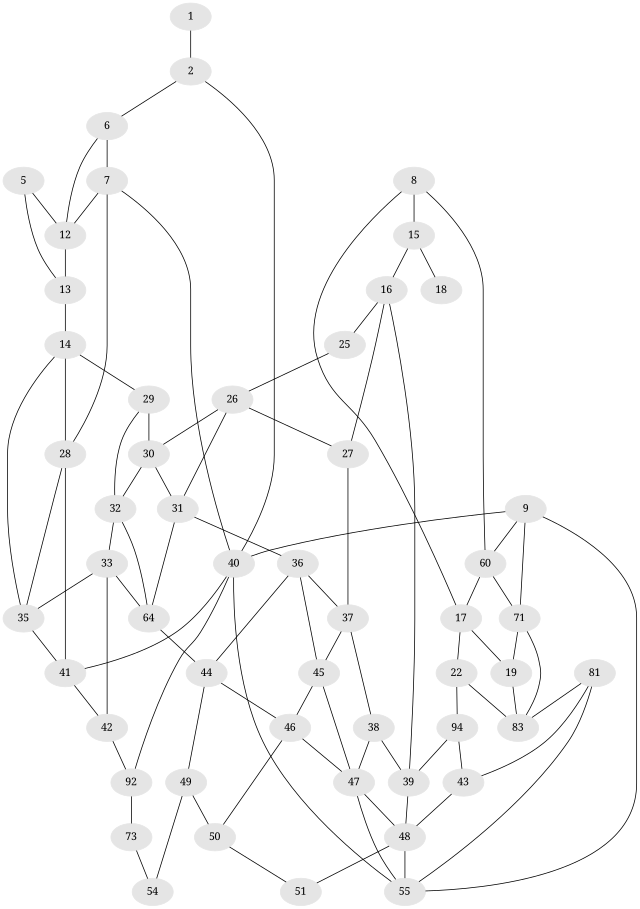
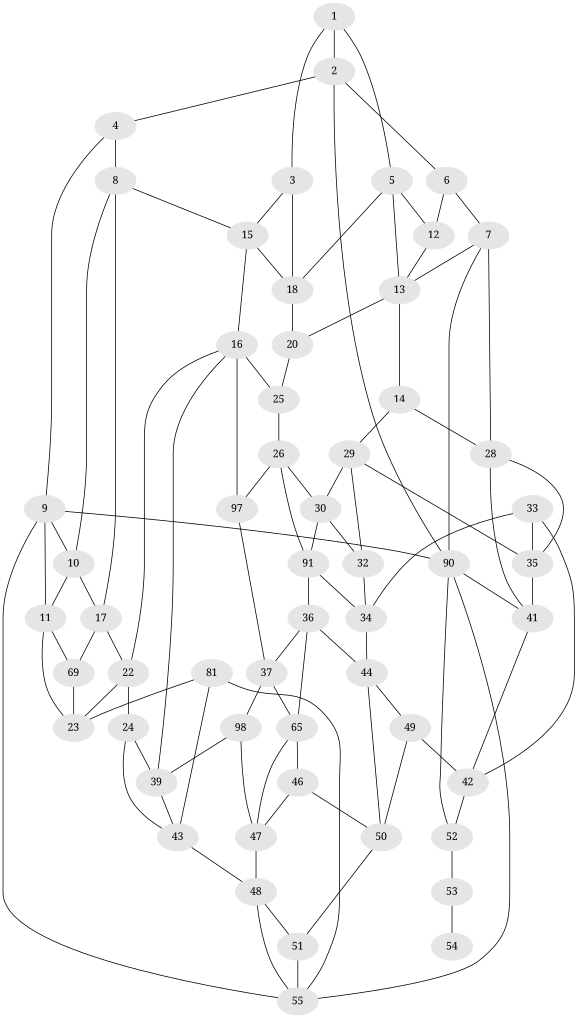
none -> (375, 95)
none -> (115, 126)
none -> (292, 181)
(86, 208) -> (444, 263)
none -> (346, 231)
none -> (292, 345)
(348, 454) -> (237, 509)
(8, 475) -> (441, 509)
none -> (144, 488)
(178, 509) -> (308, 564)
(111, 536) -> none
(234, 564) -> (449, 564)
(485, 564) -> (74, 564)
(149, 618) -> (366, 618)
(520, 618) -> (46, 618)
(319, 673) -> (297, 728)
(511, 673) -> (74, 673)
(254, 704) -> (374, 755)
(374, 728) -> (241, 728)
(457, 728) -> (128, 728)
(518, 728) -> (74, 728)
(131, 783) -> (452, 837)
(407, 810) -> (167, 810)
(131, 837) -> (452, 892)
(169, 837) -> (436, 752)
(372, 840) -> (298, 974)
